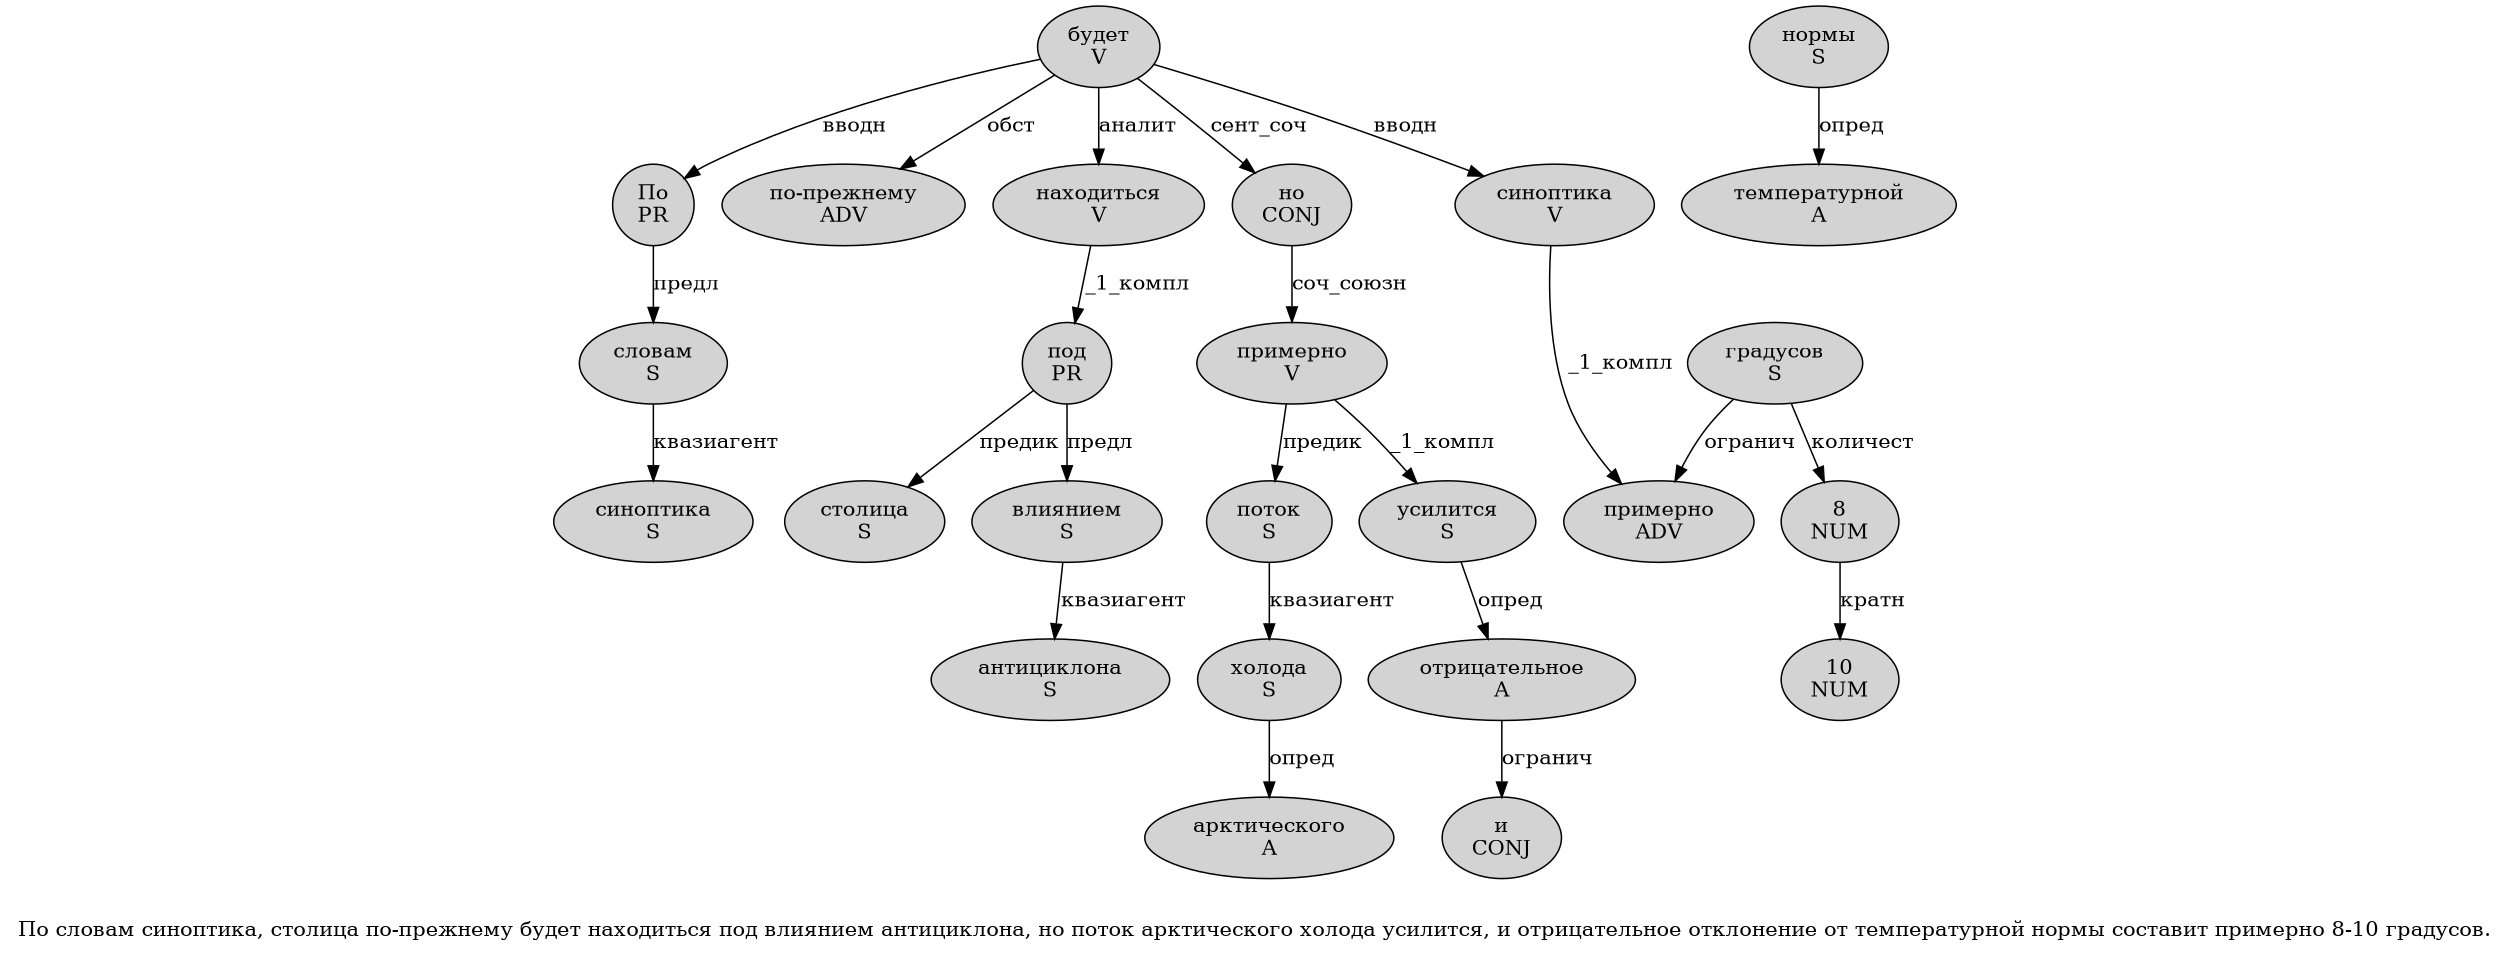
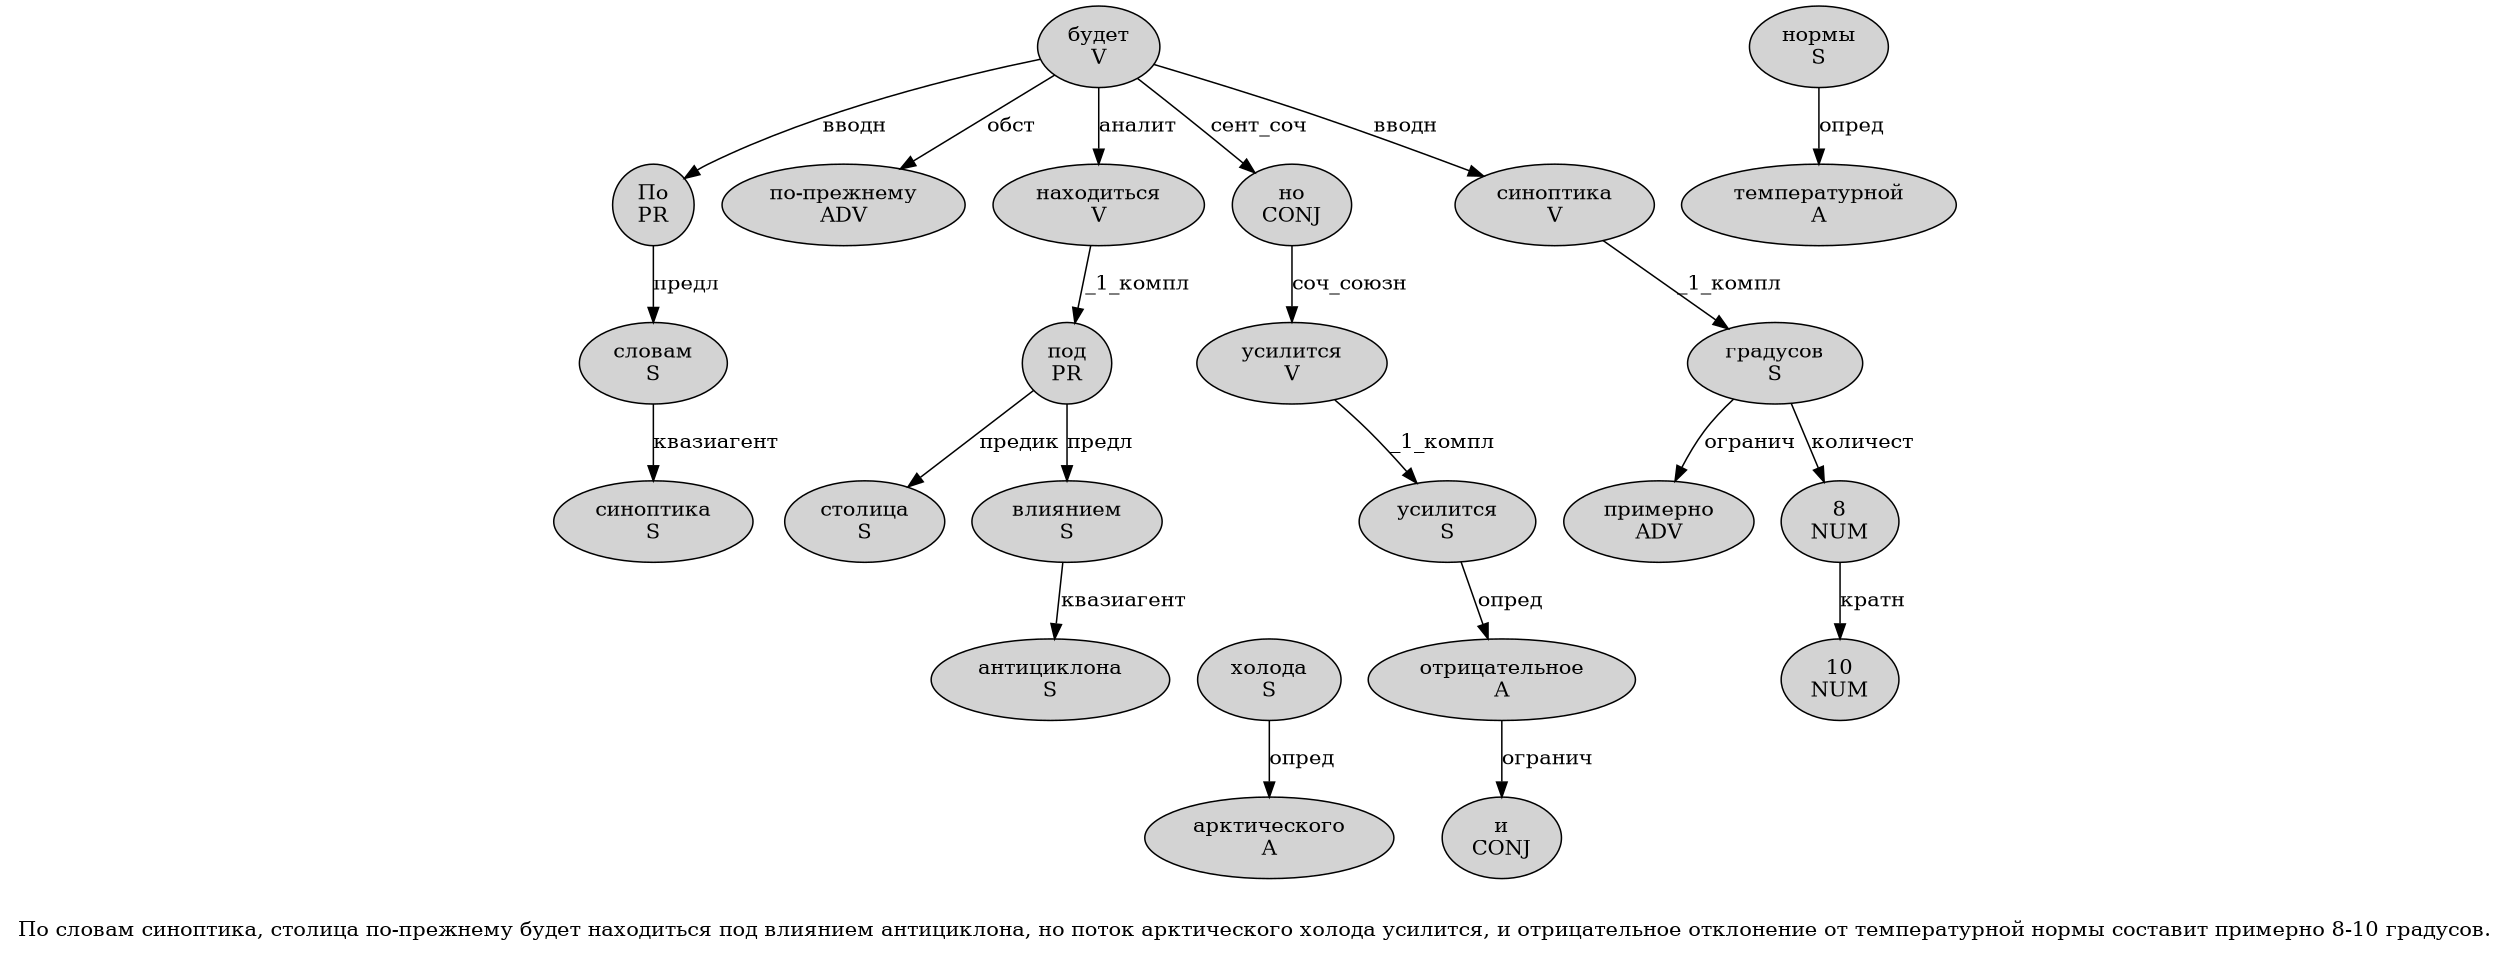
(1292, 363) -> (1292, 363)
(1557, 366) -> (1659, 280)
(1269, 522) -> none
